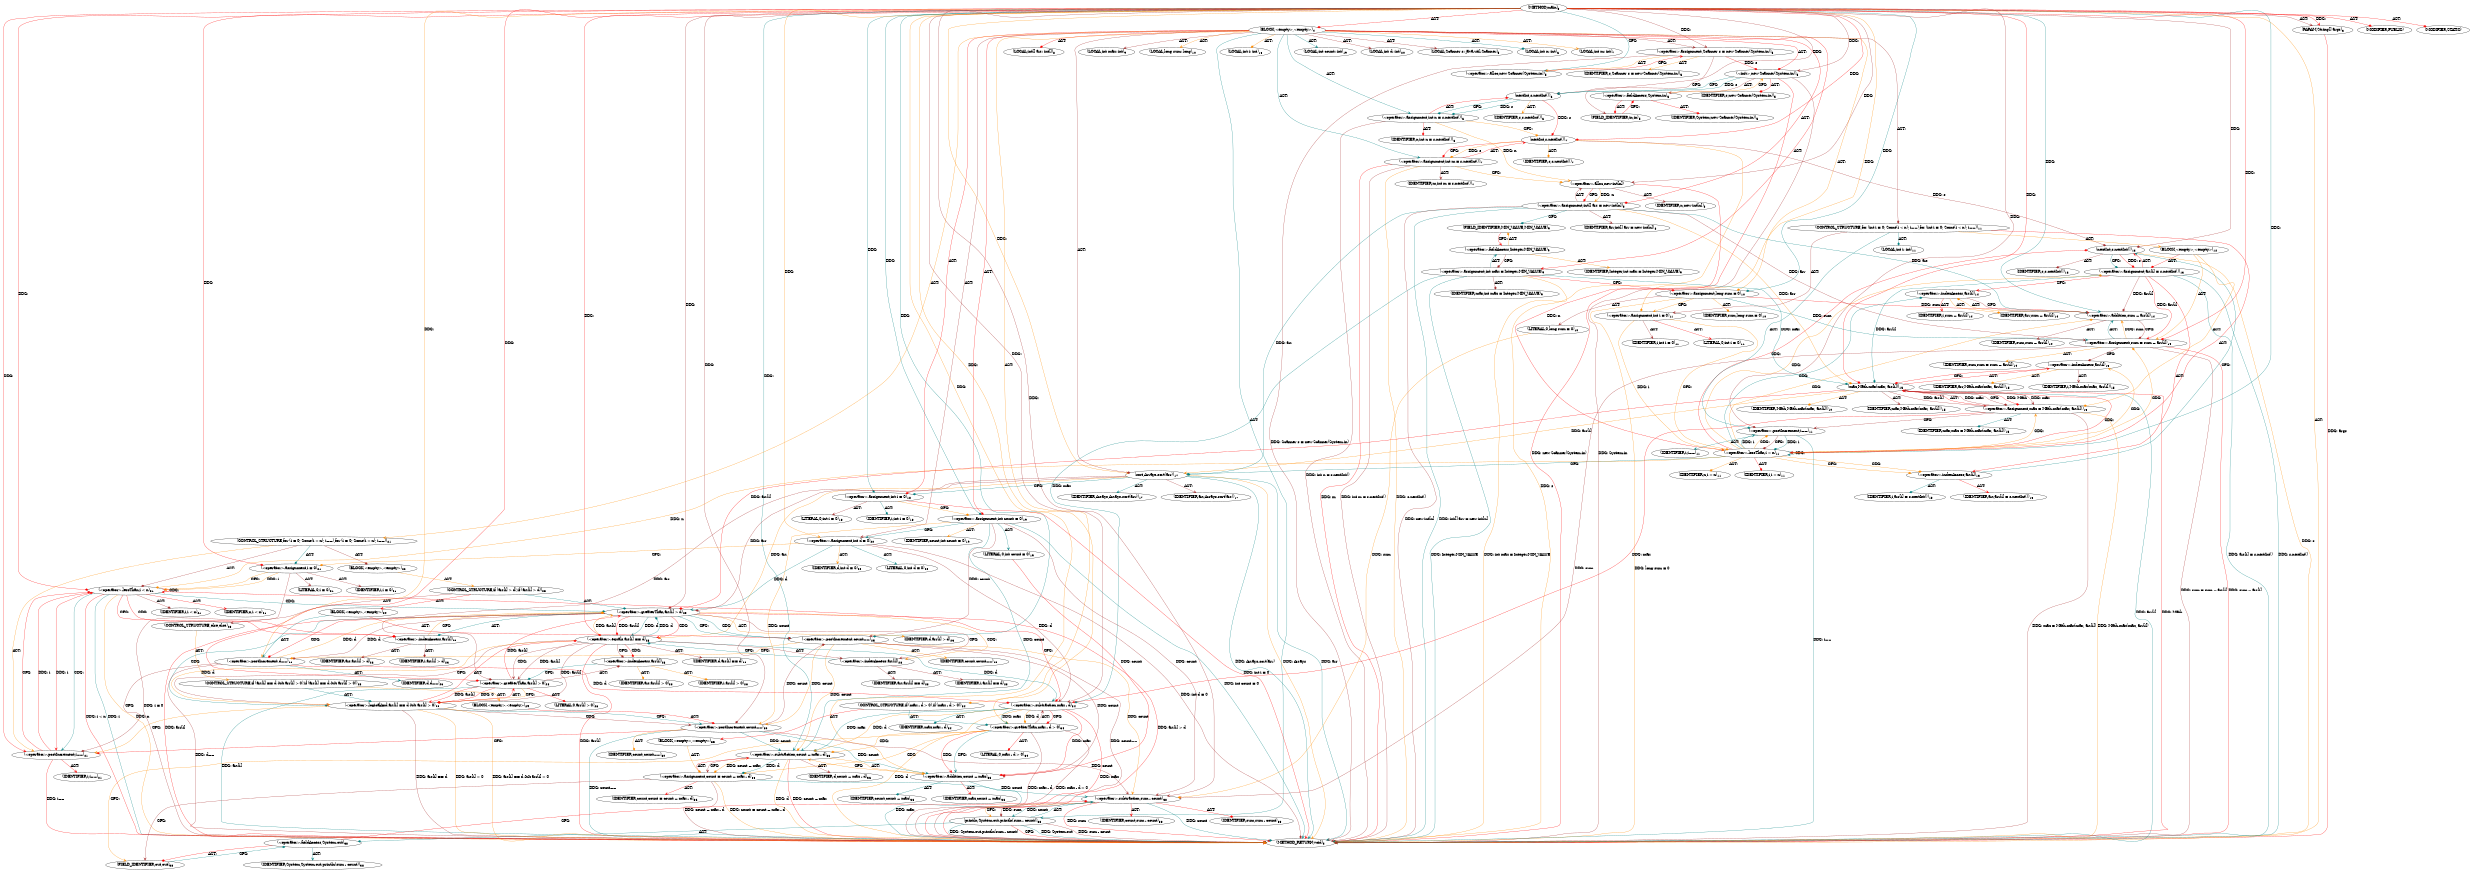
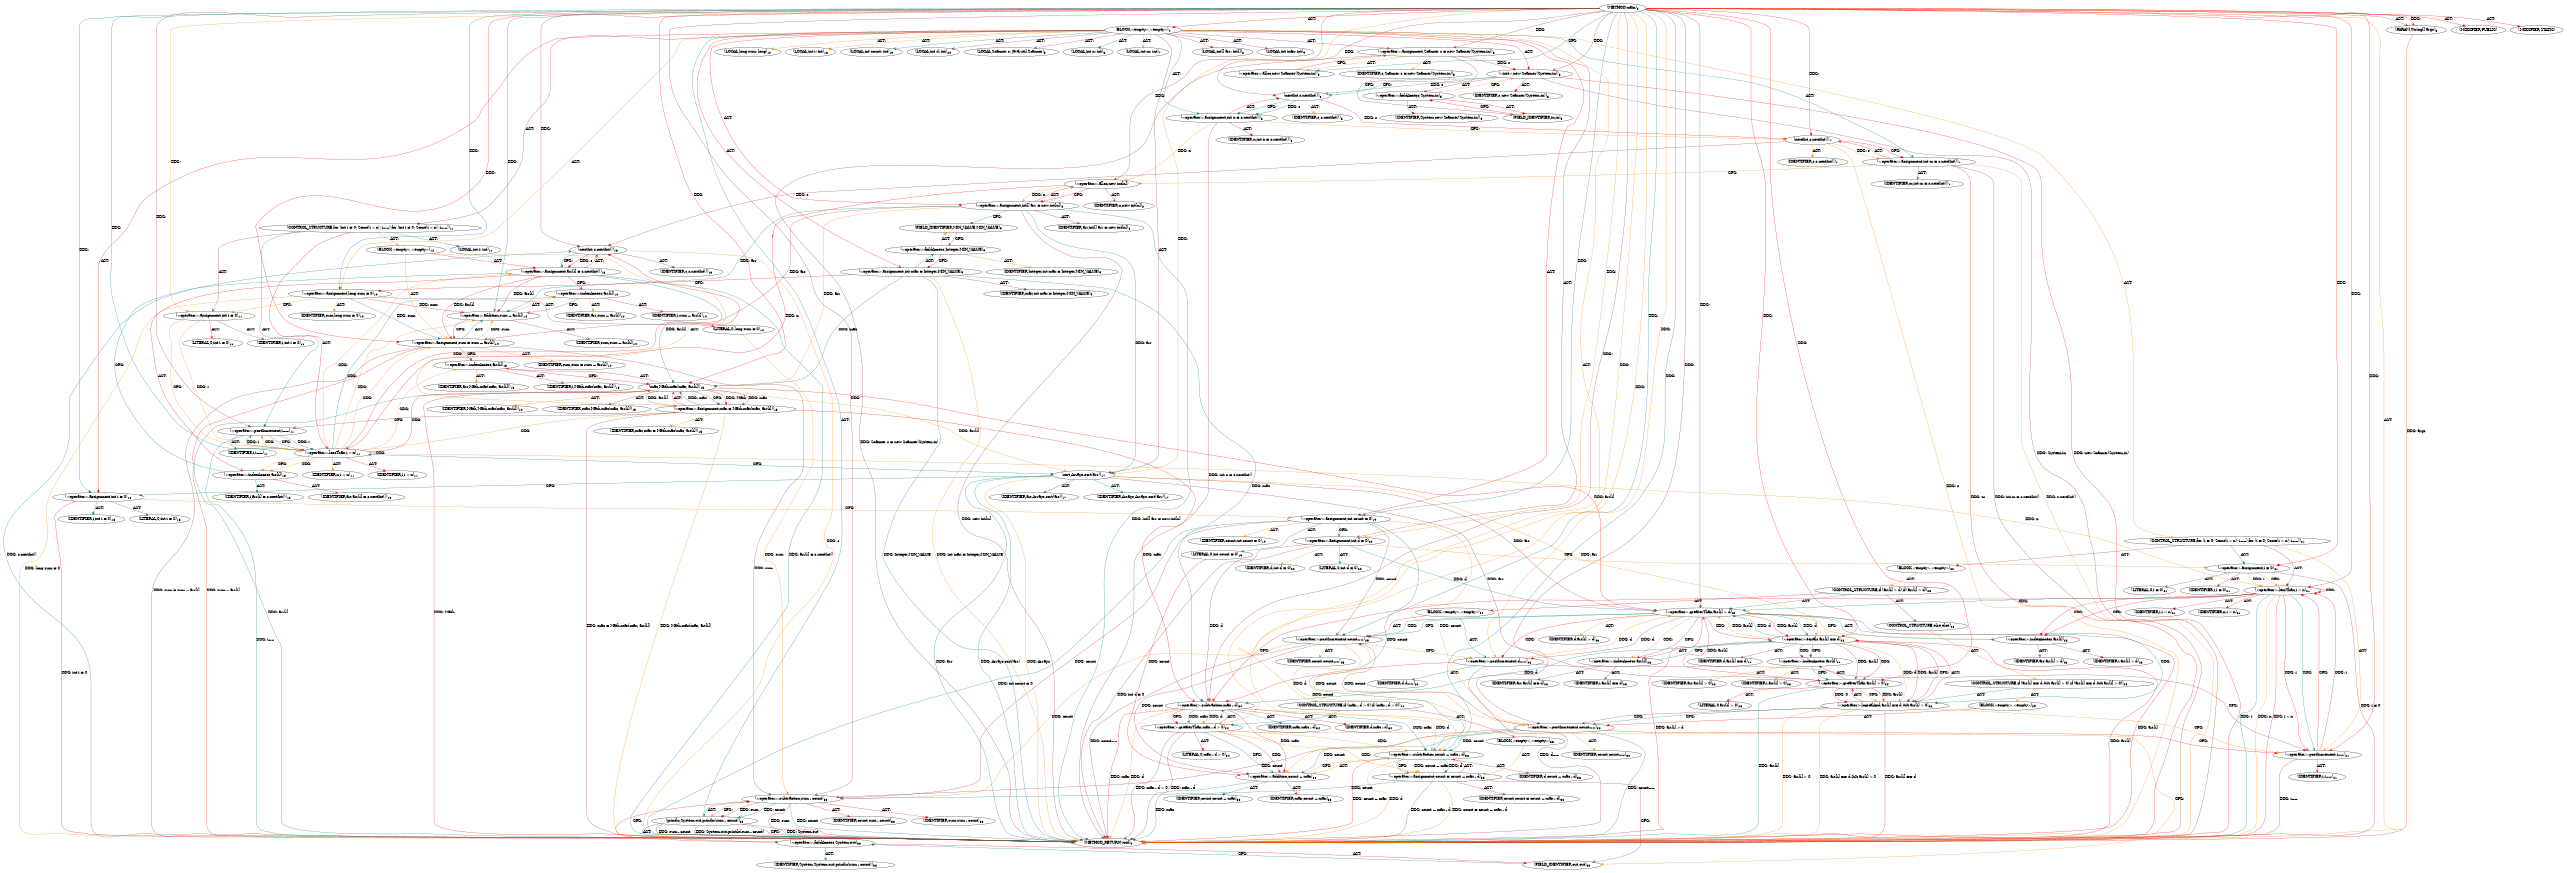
(2001, 420) -> (692, 420)
none -> (1369, 728)
